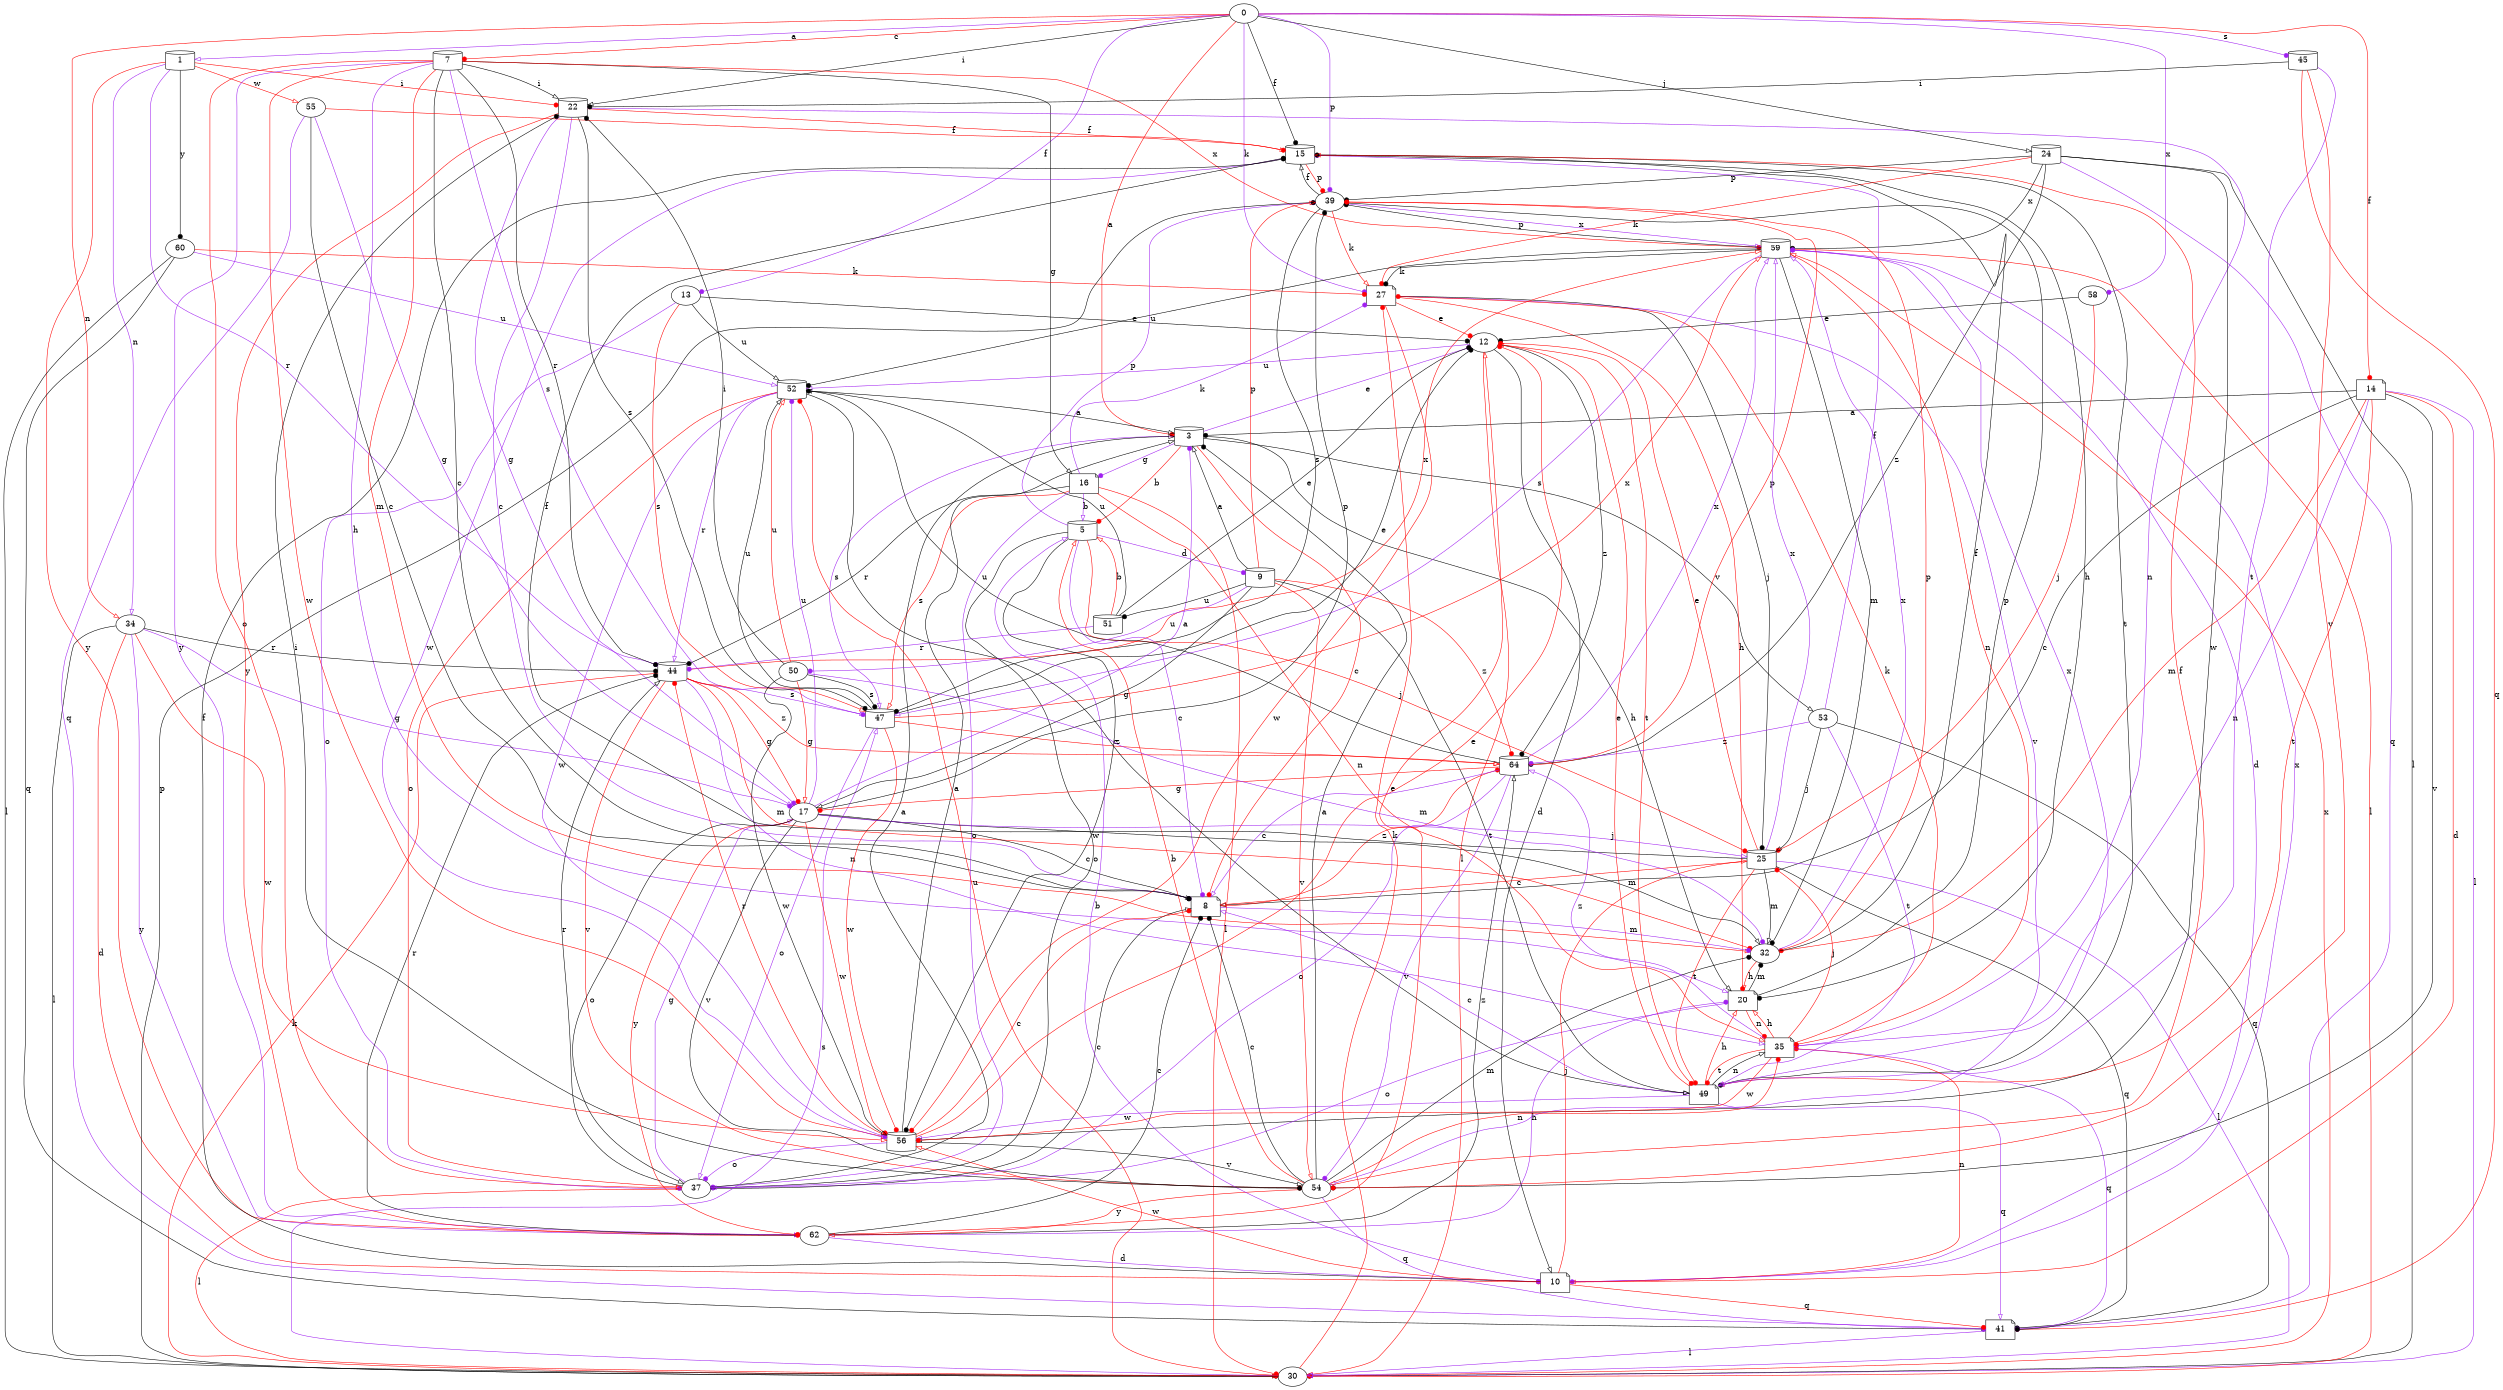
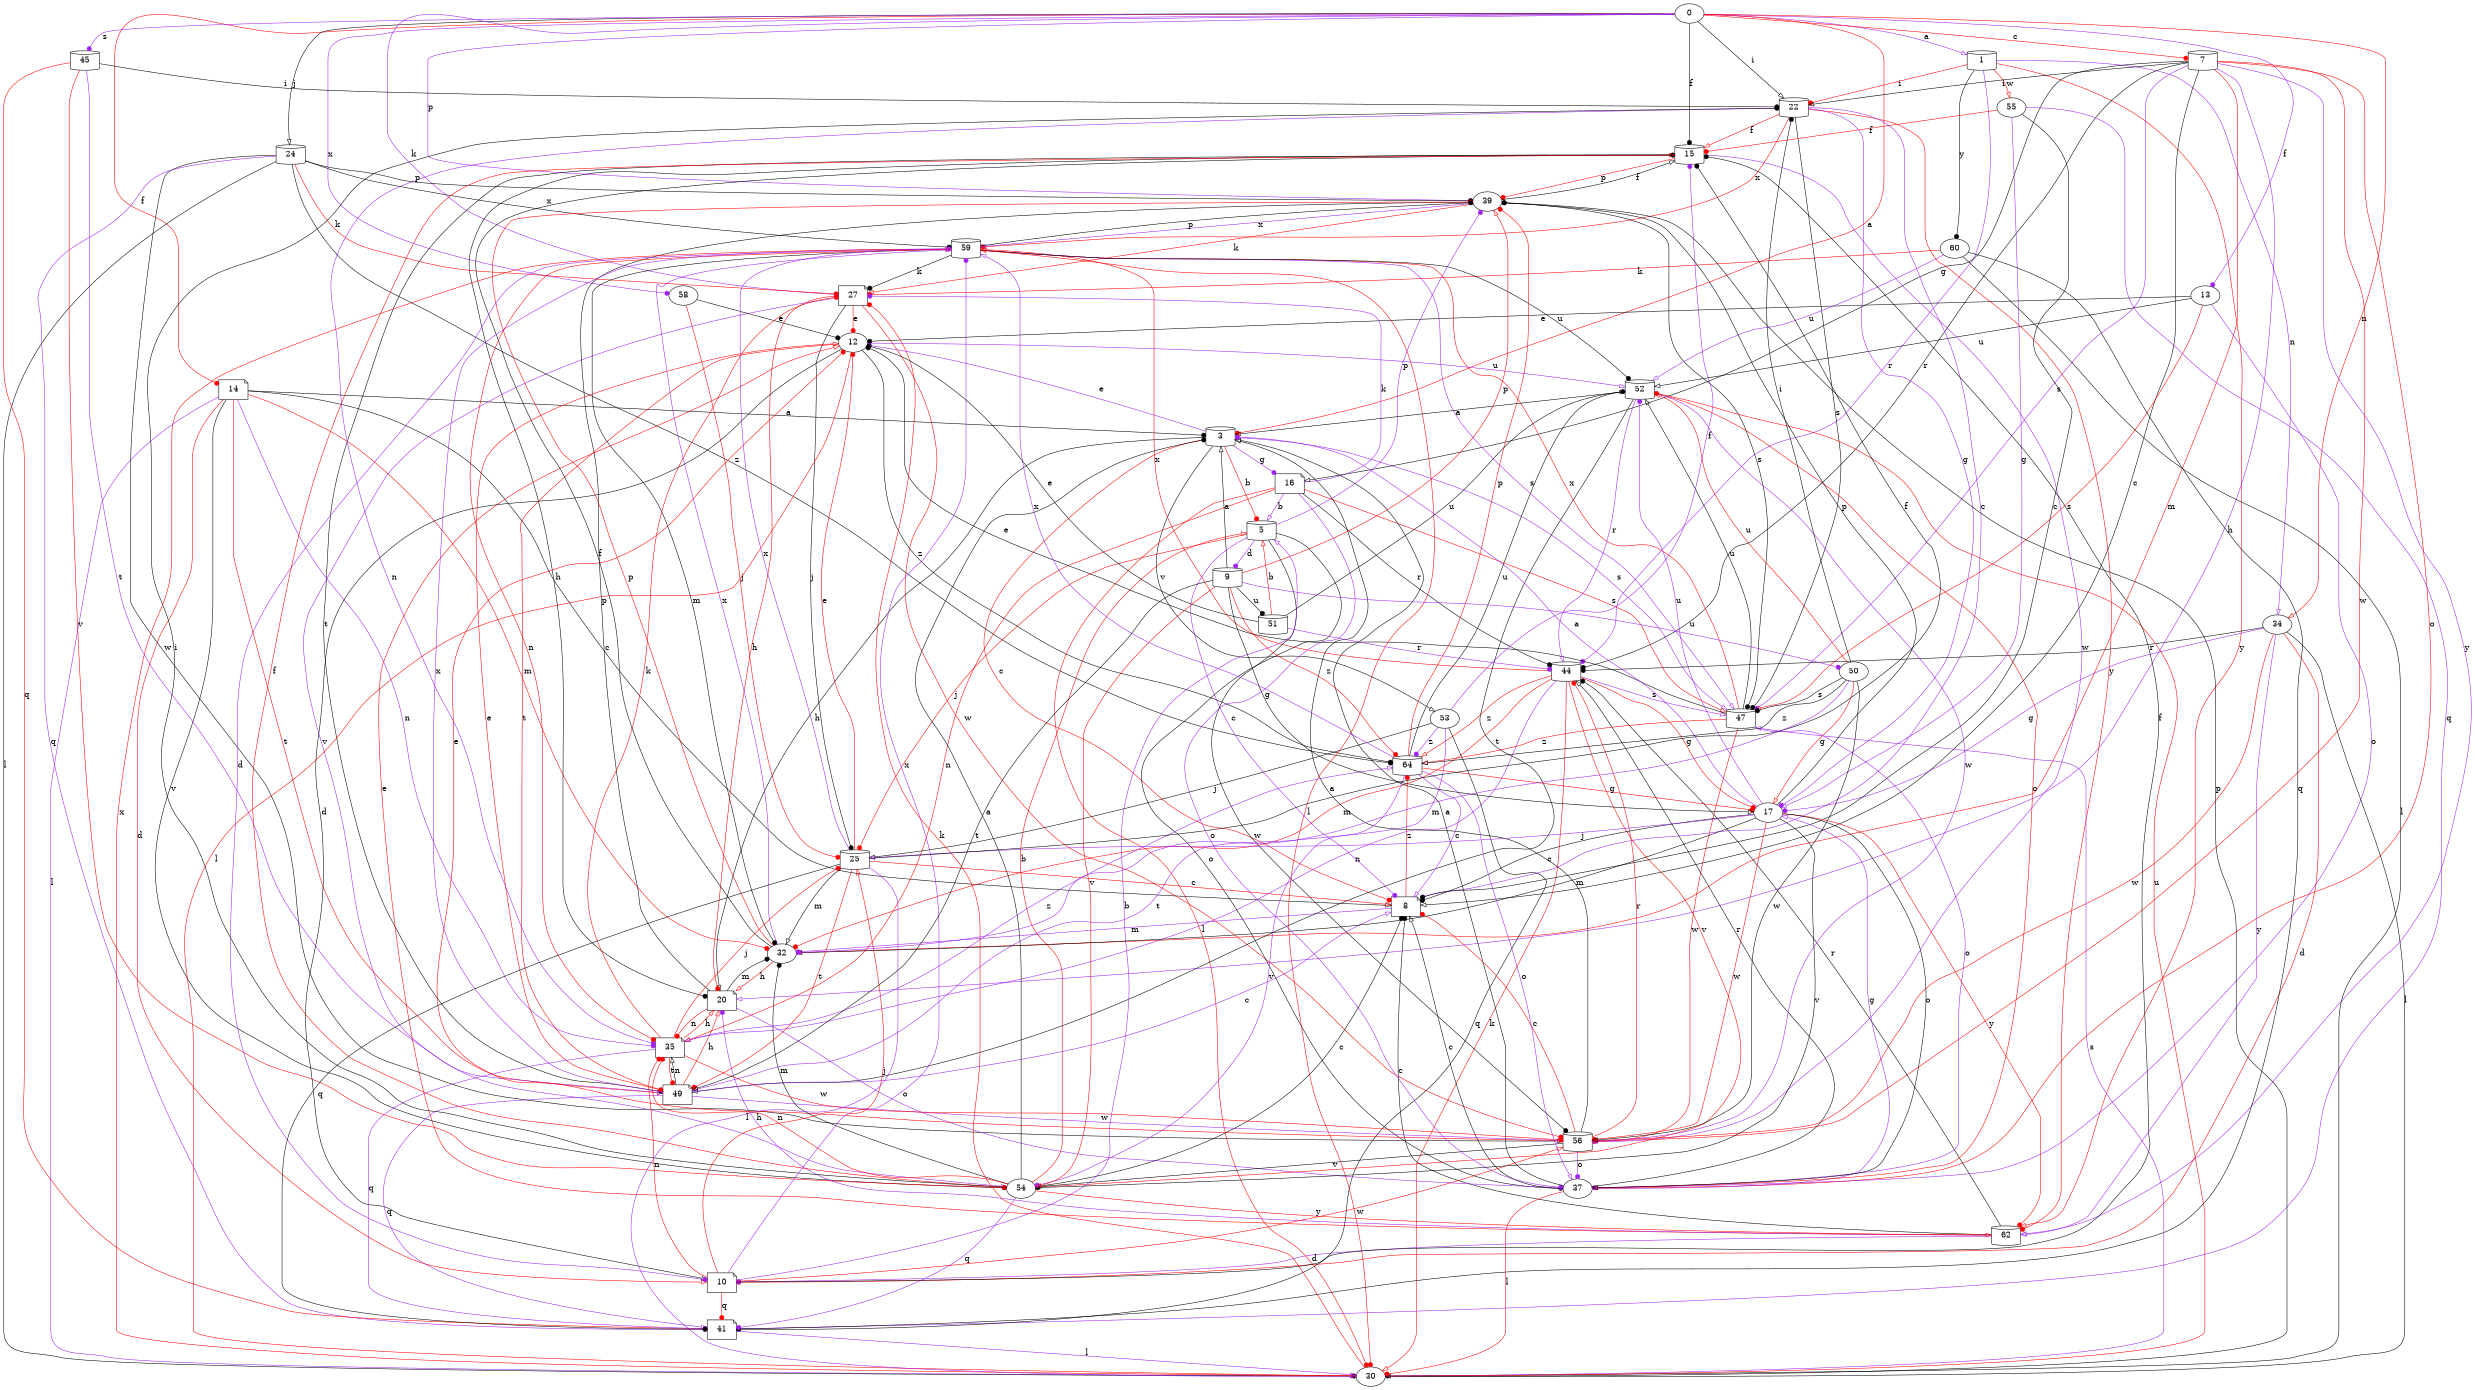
(1123, 104) -> (1409, 236)
(1115, 742) -> (1497, 742)
(1348, 1219) -> (1655, 739)
(814, 1236) -> (2006, 1236)
